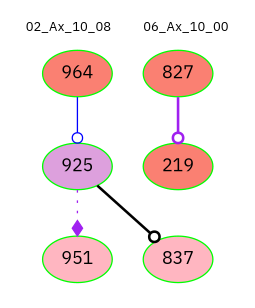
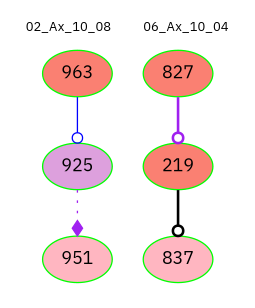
(186, 28) -> (186, 28)
(77, 74) -> (77, 74)
(115, 201) -> (178, 208)
